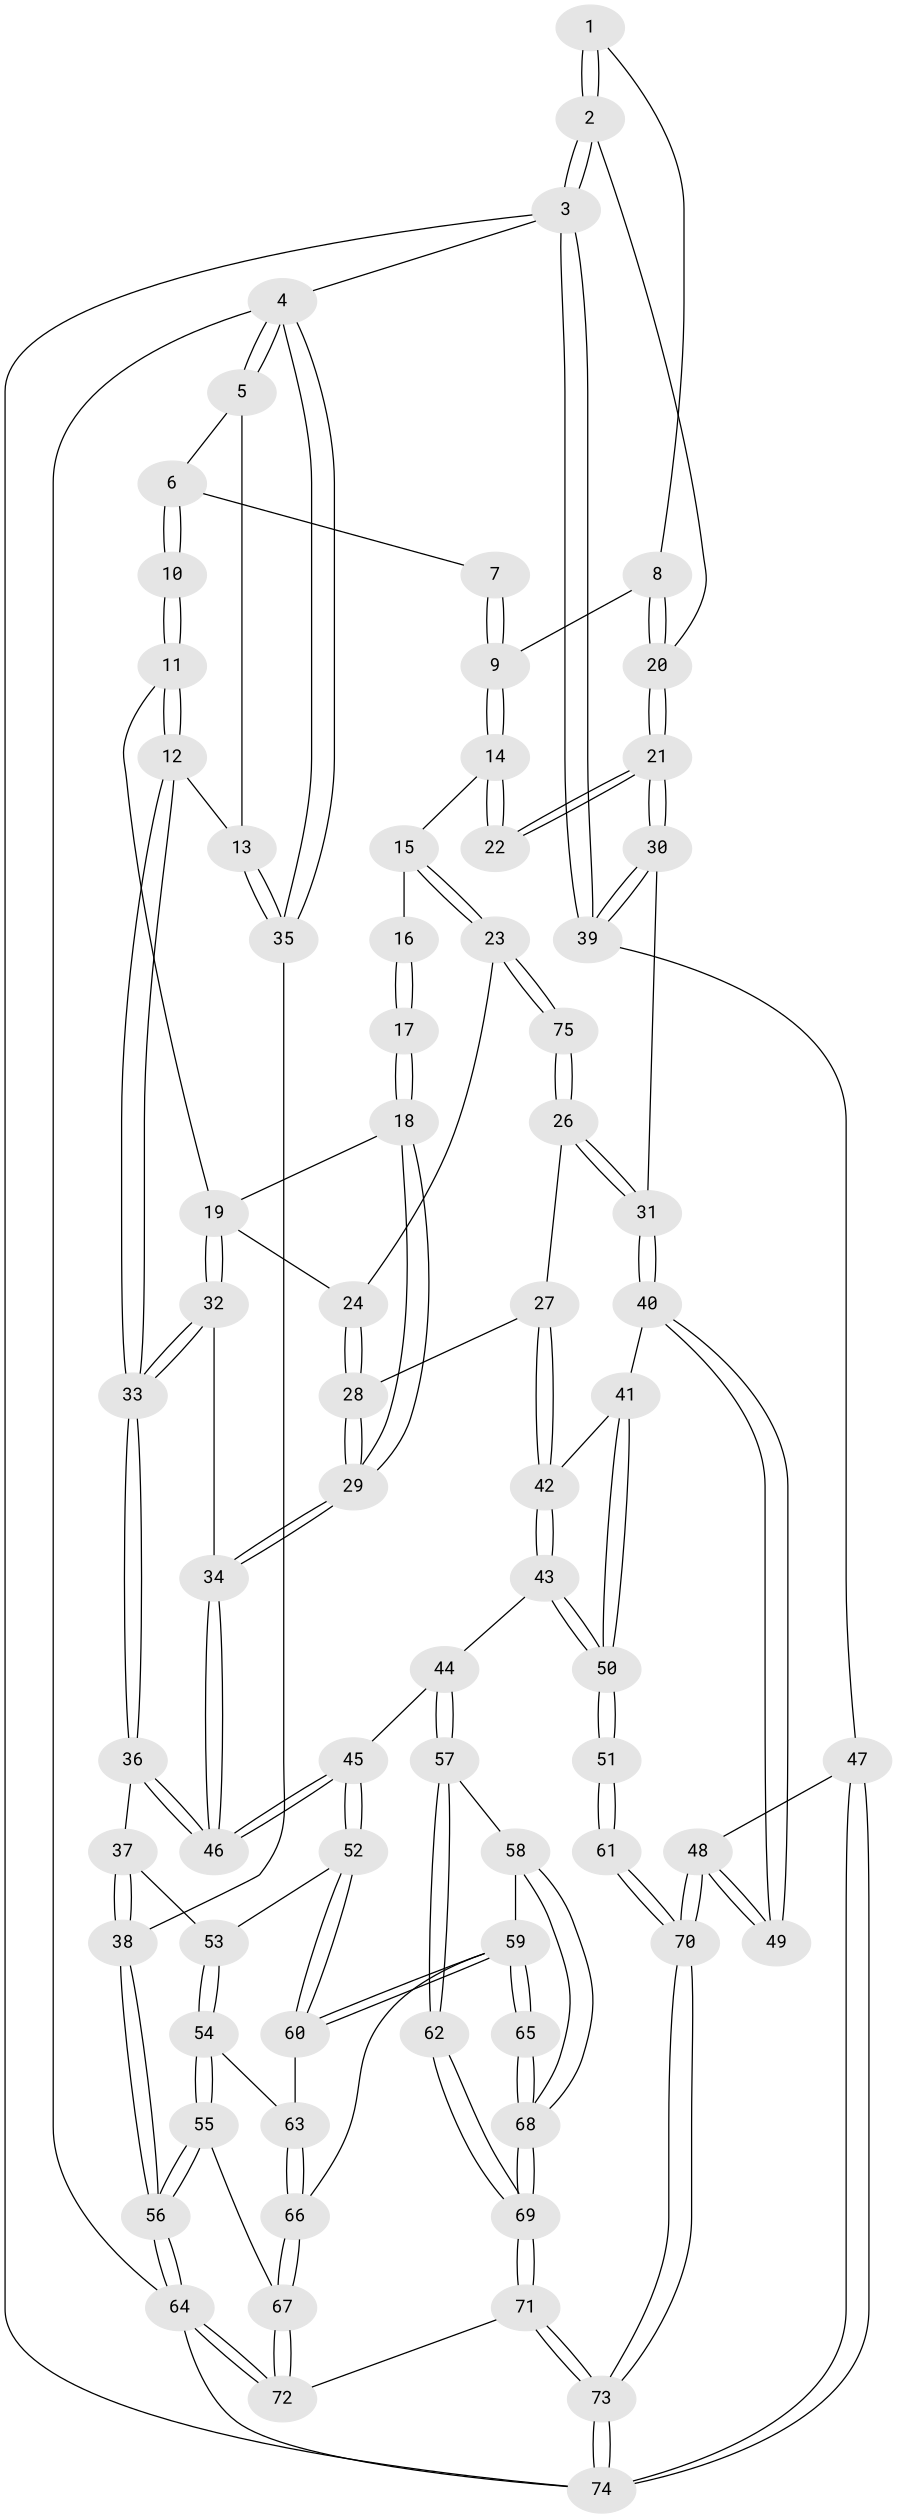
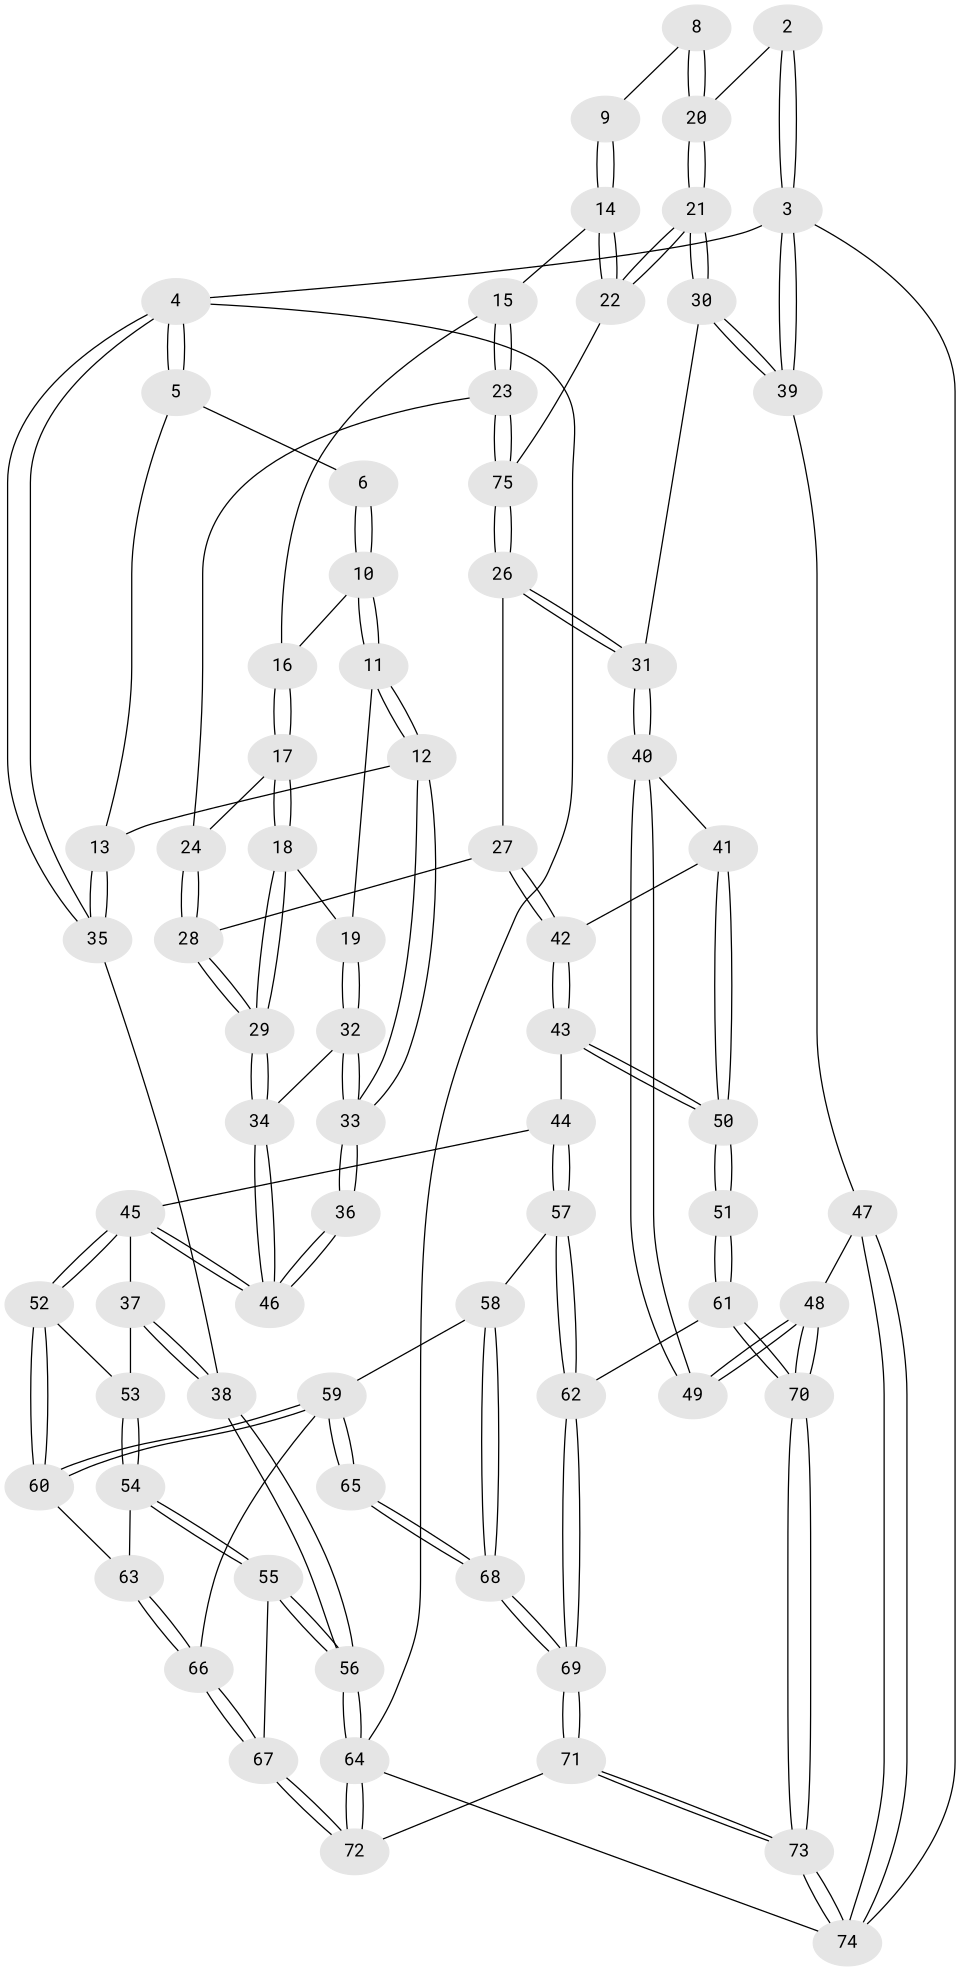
(590, 28) -> none
none -> (559, 398)
(495, 575) -> none
none -> (323, 621)
(275, 1253) -> (226, 813)
none -> (647, 1350)
(128, 1806) -> (130, 1259)
